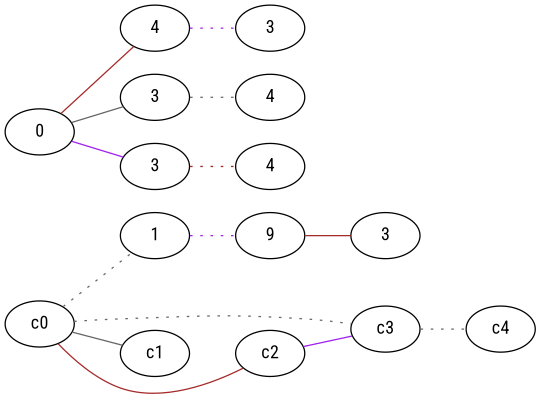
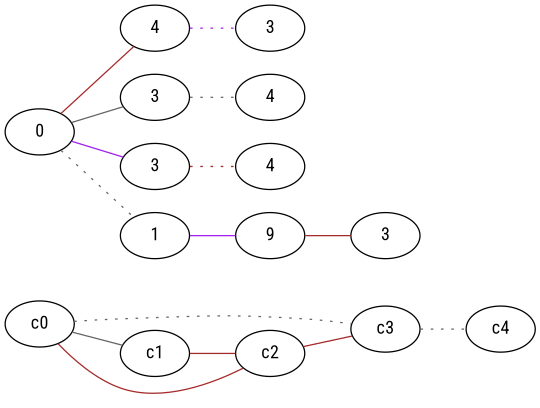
(213, 236) -> (213, 236)
(97, 280) -> (97, 184)
(328, 341) -> (328, 341)
none -> (213, 353)
